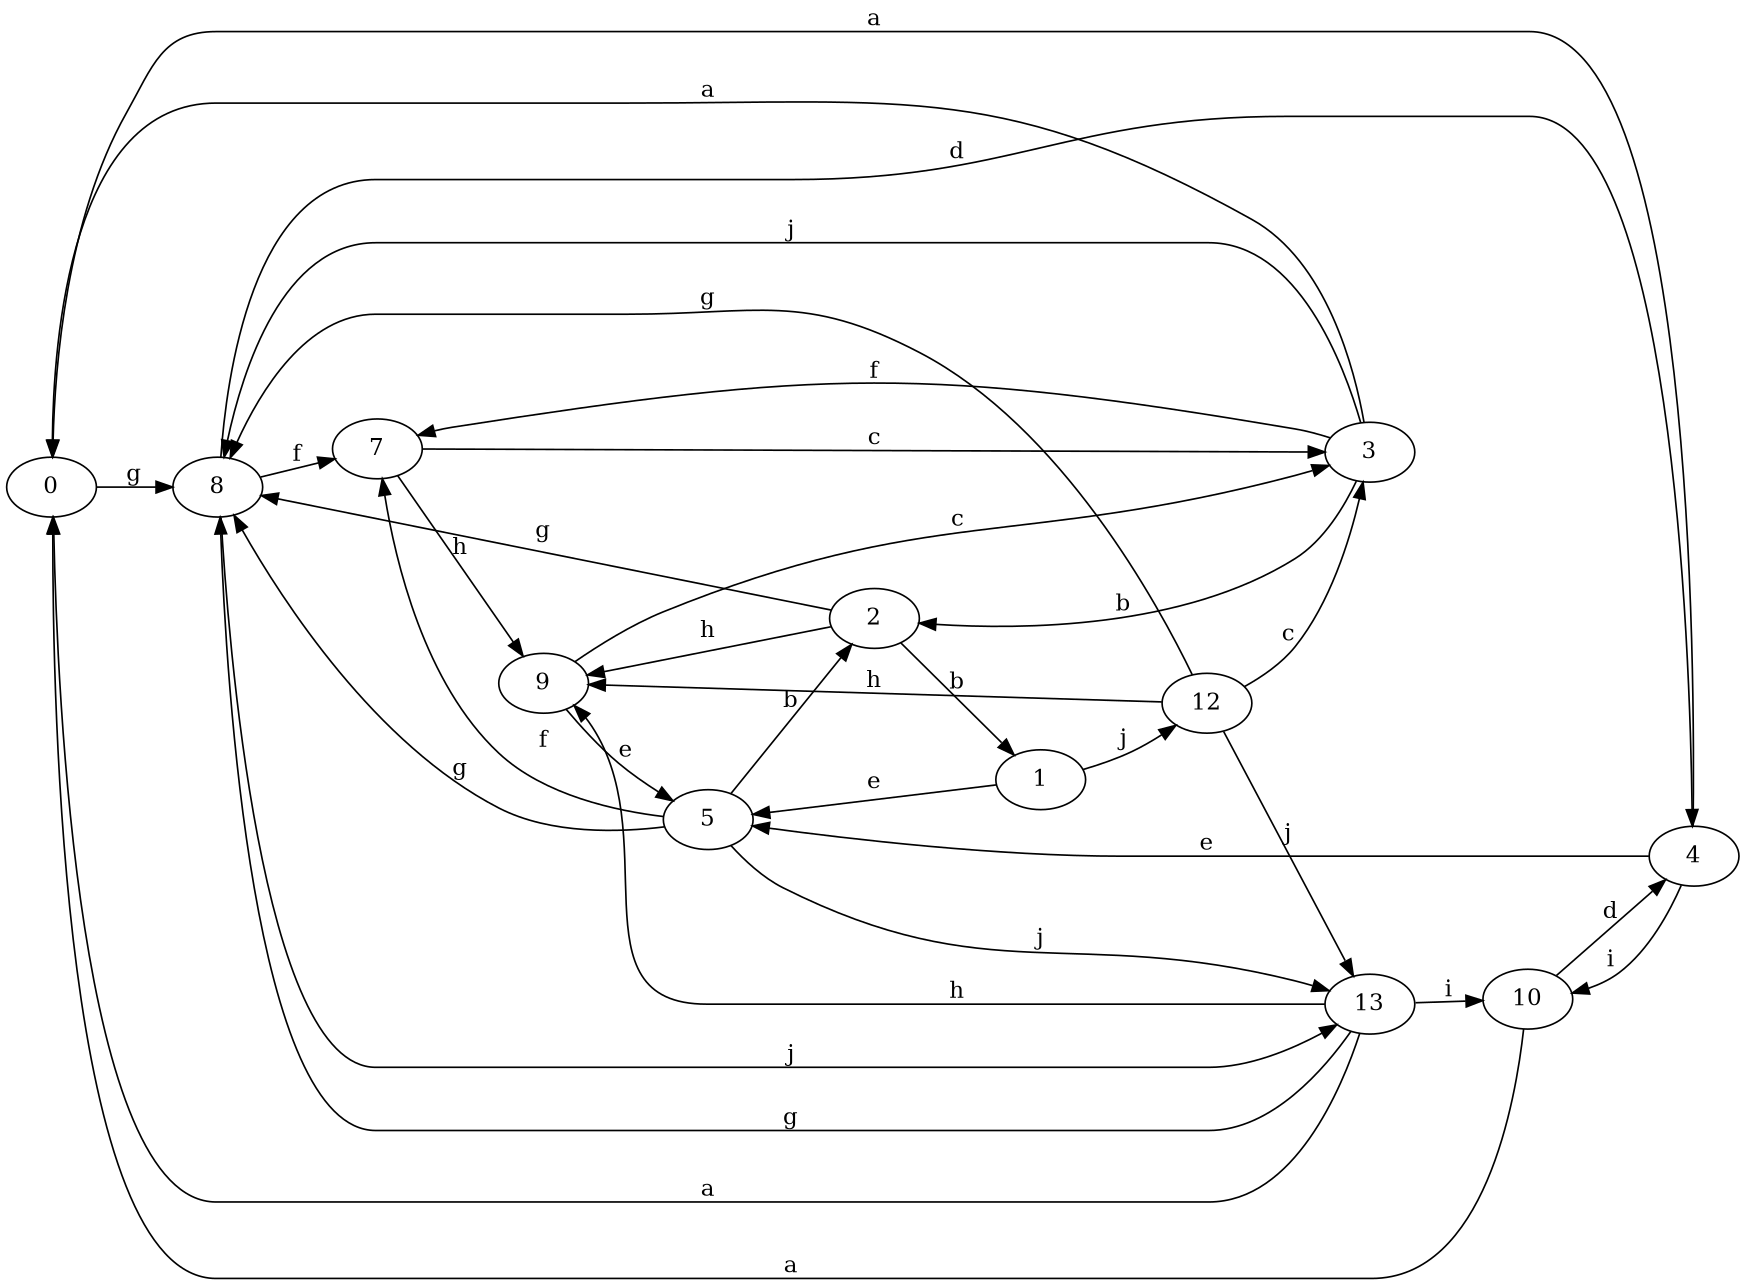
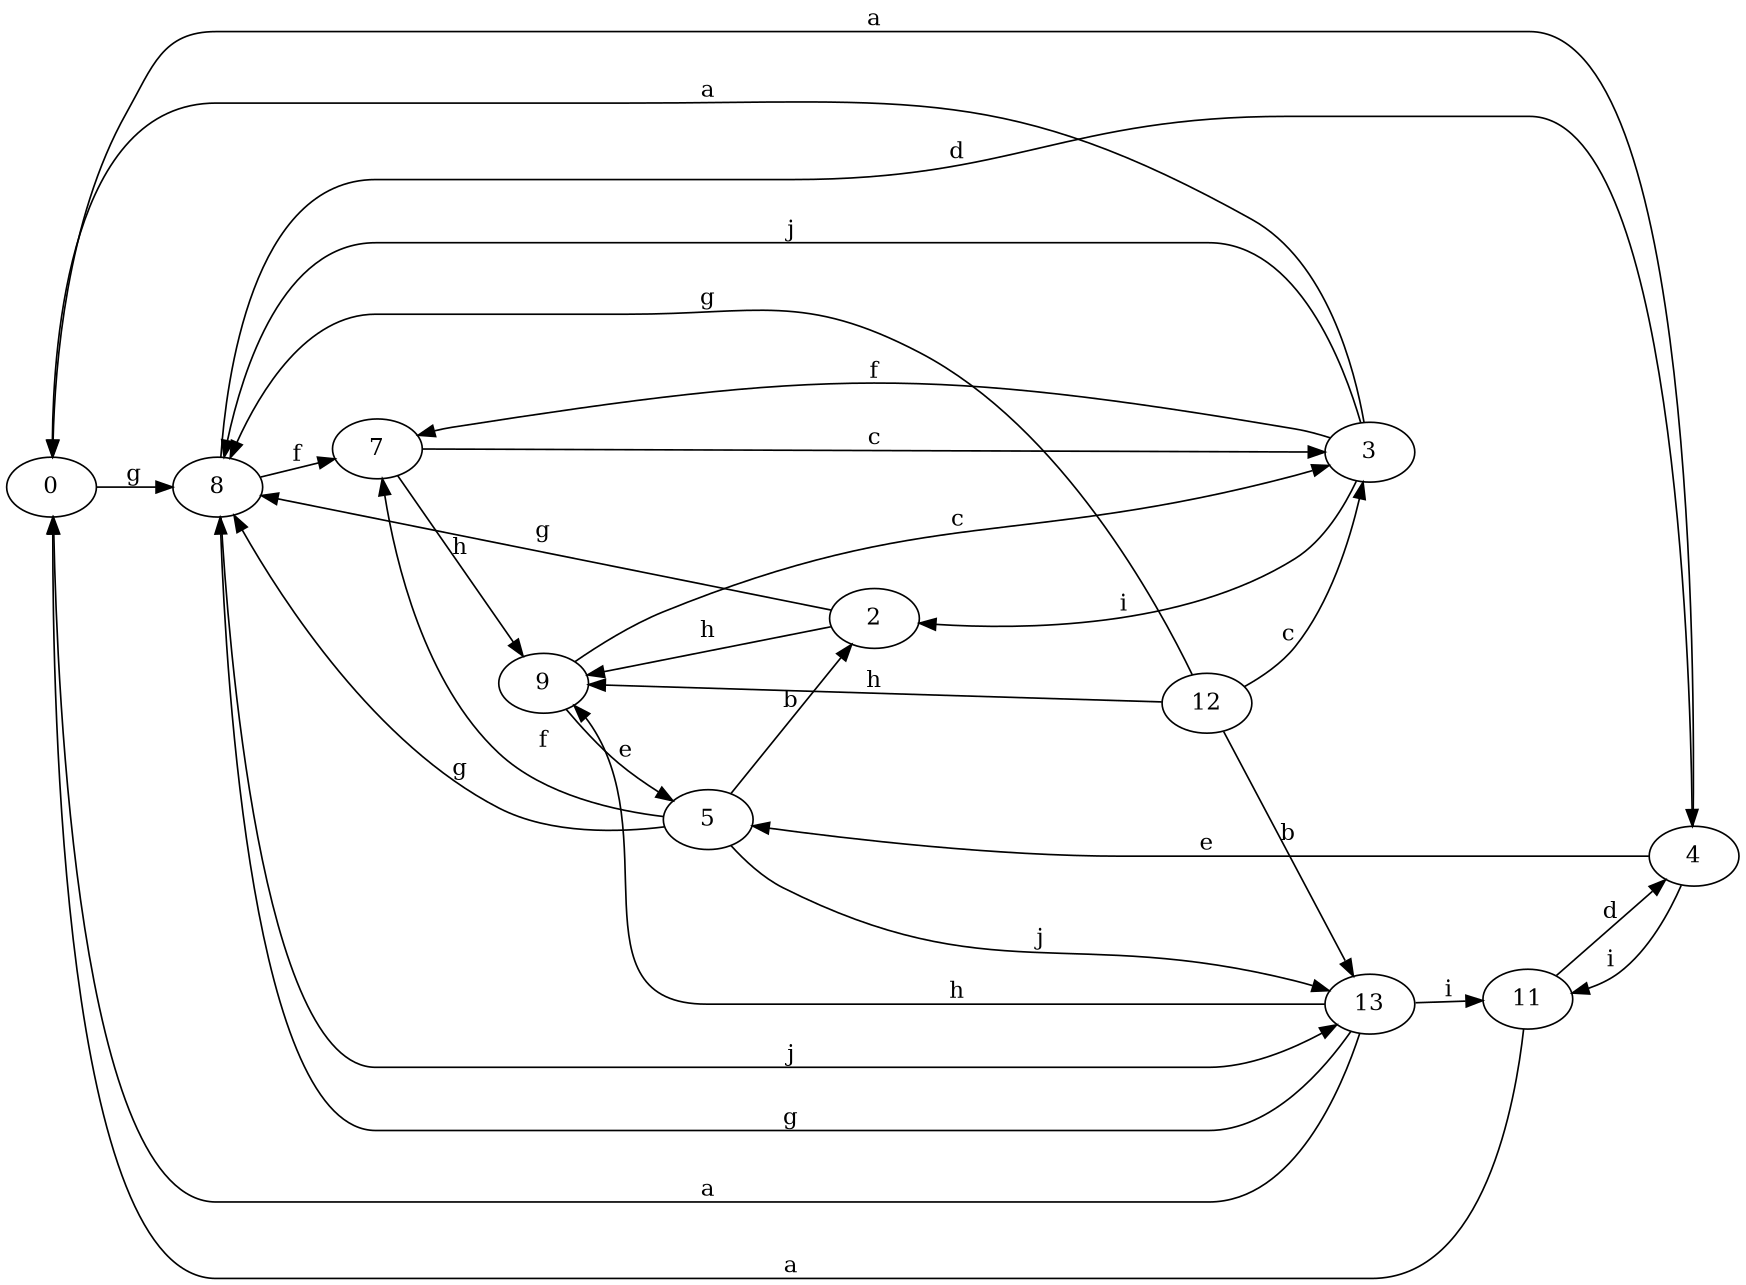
(1124, 604) -> (1124, 604)
(1041, 780) -> none
(1288, 834) -> (1288, 834)
(1528, 999) -> (1528, 999)
